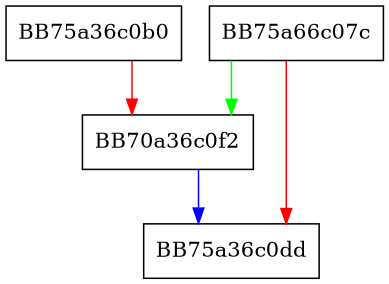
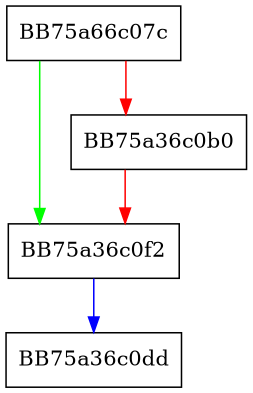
(286, 135) -> (126, 80)
(168, 142) -> (94, 251)
